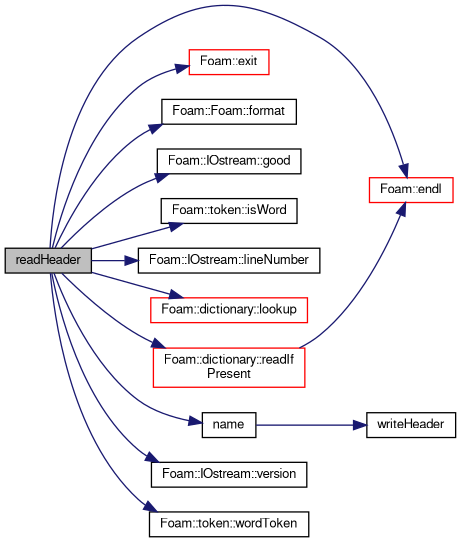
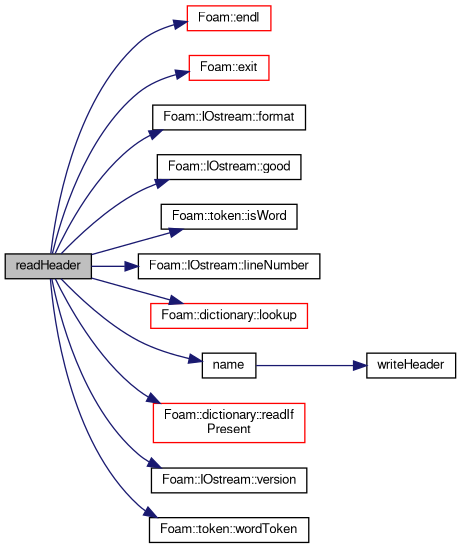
(229, 112) -> (229, 118)
(360, 290) -> none
